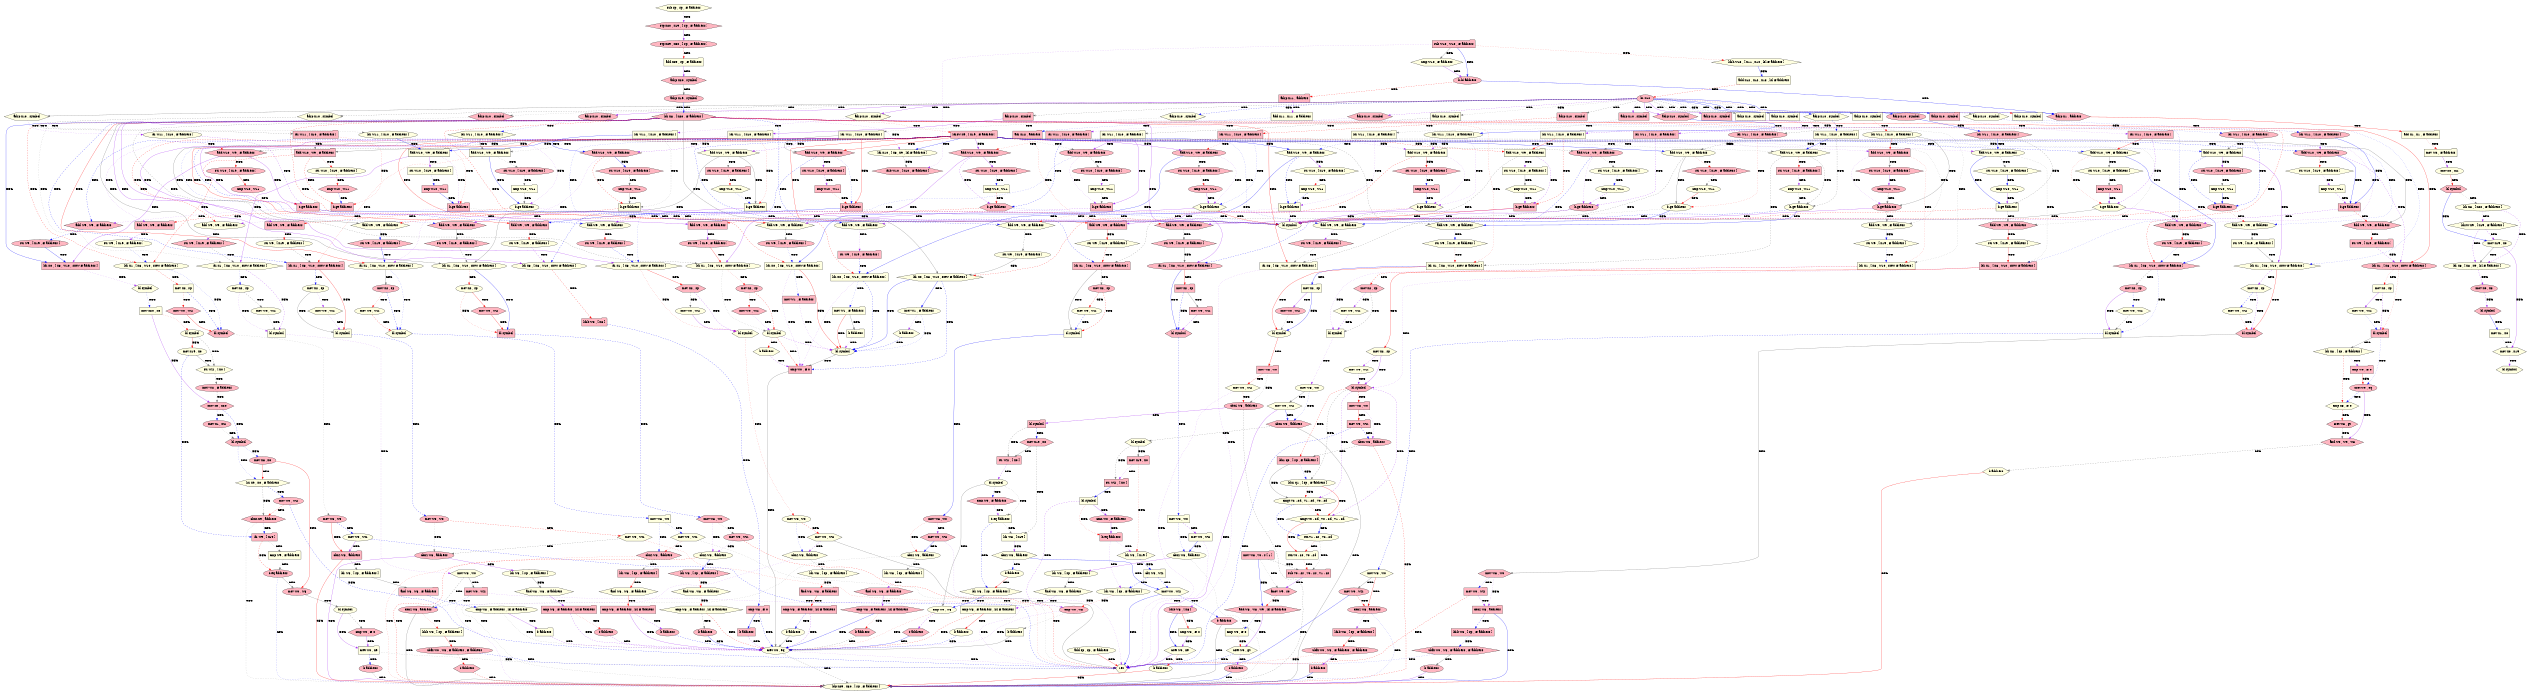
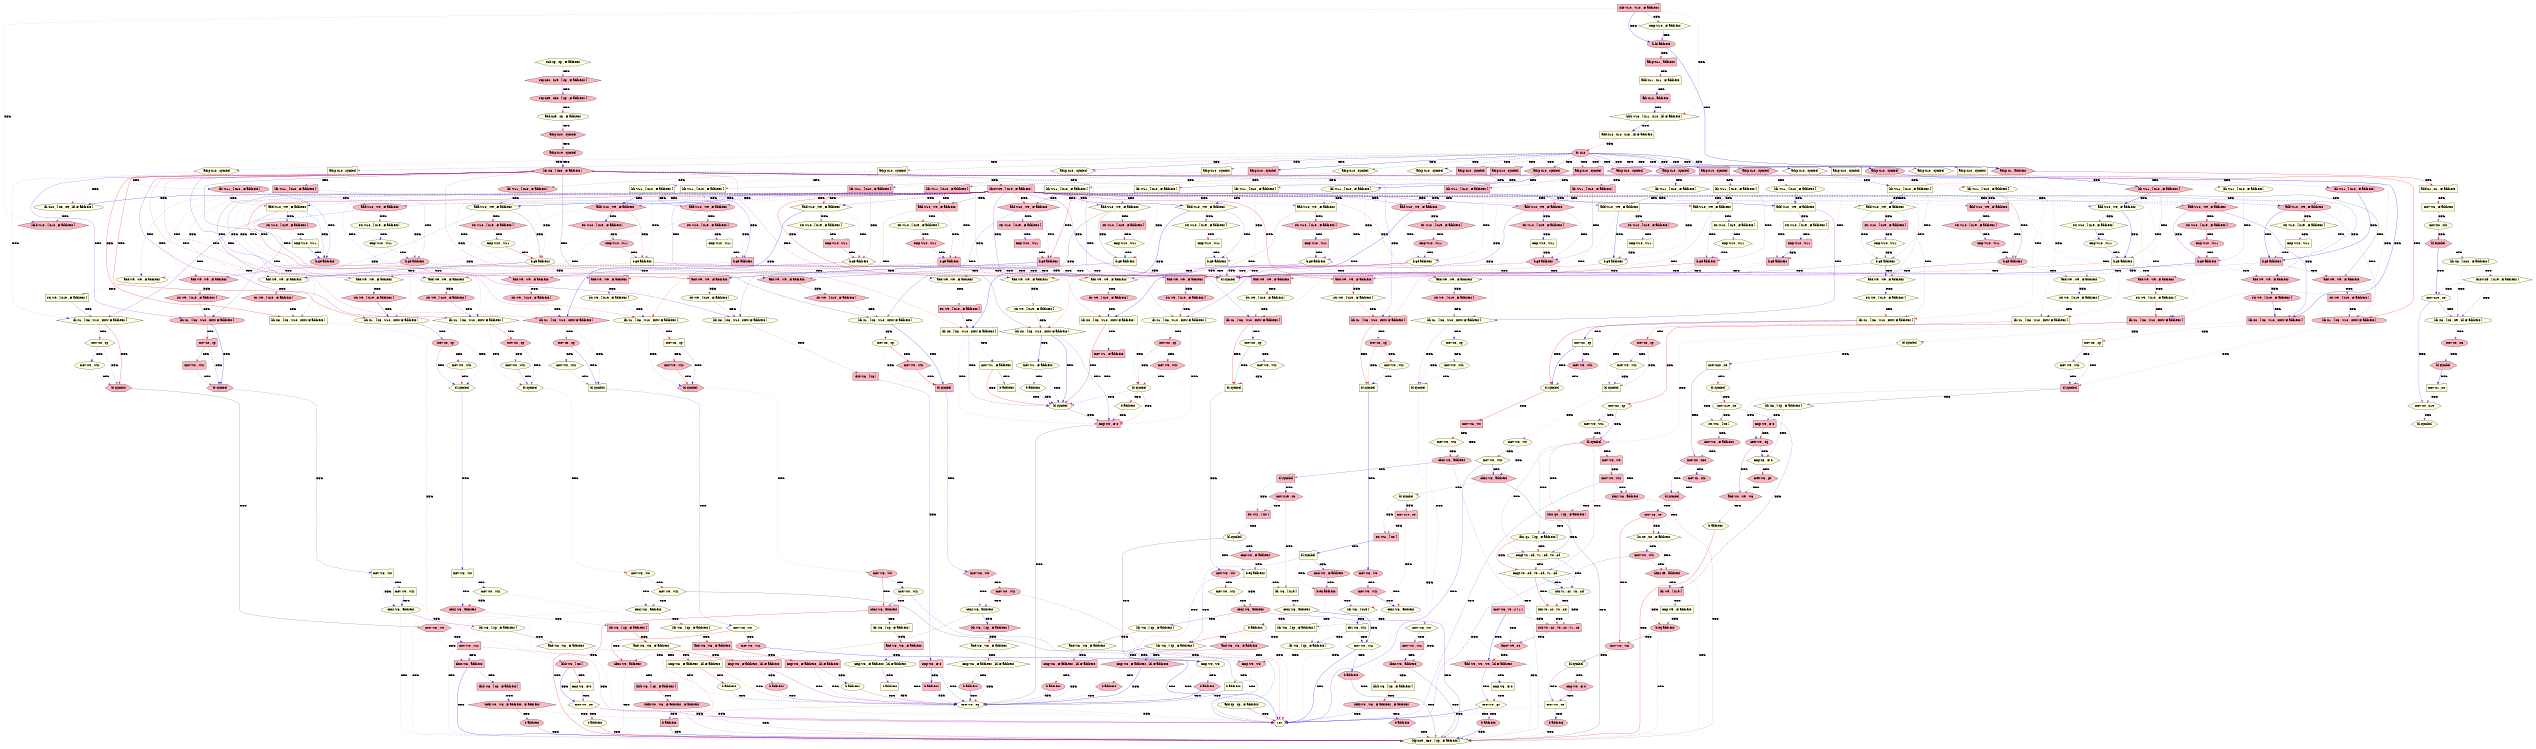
(684, 62) -> (563, 117)
none -> (1655, 107)
(1182, 664) -> (1433, 716)
